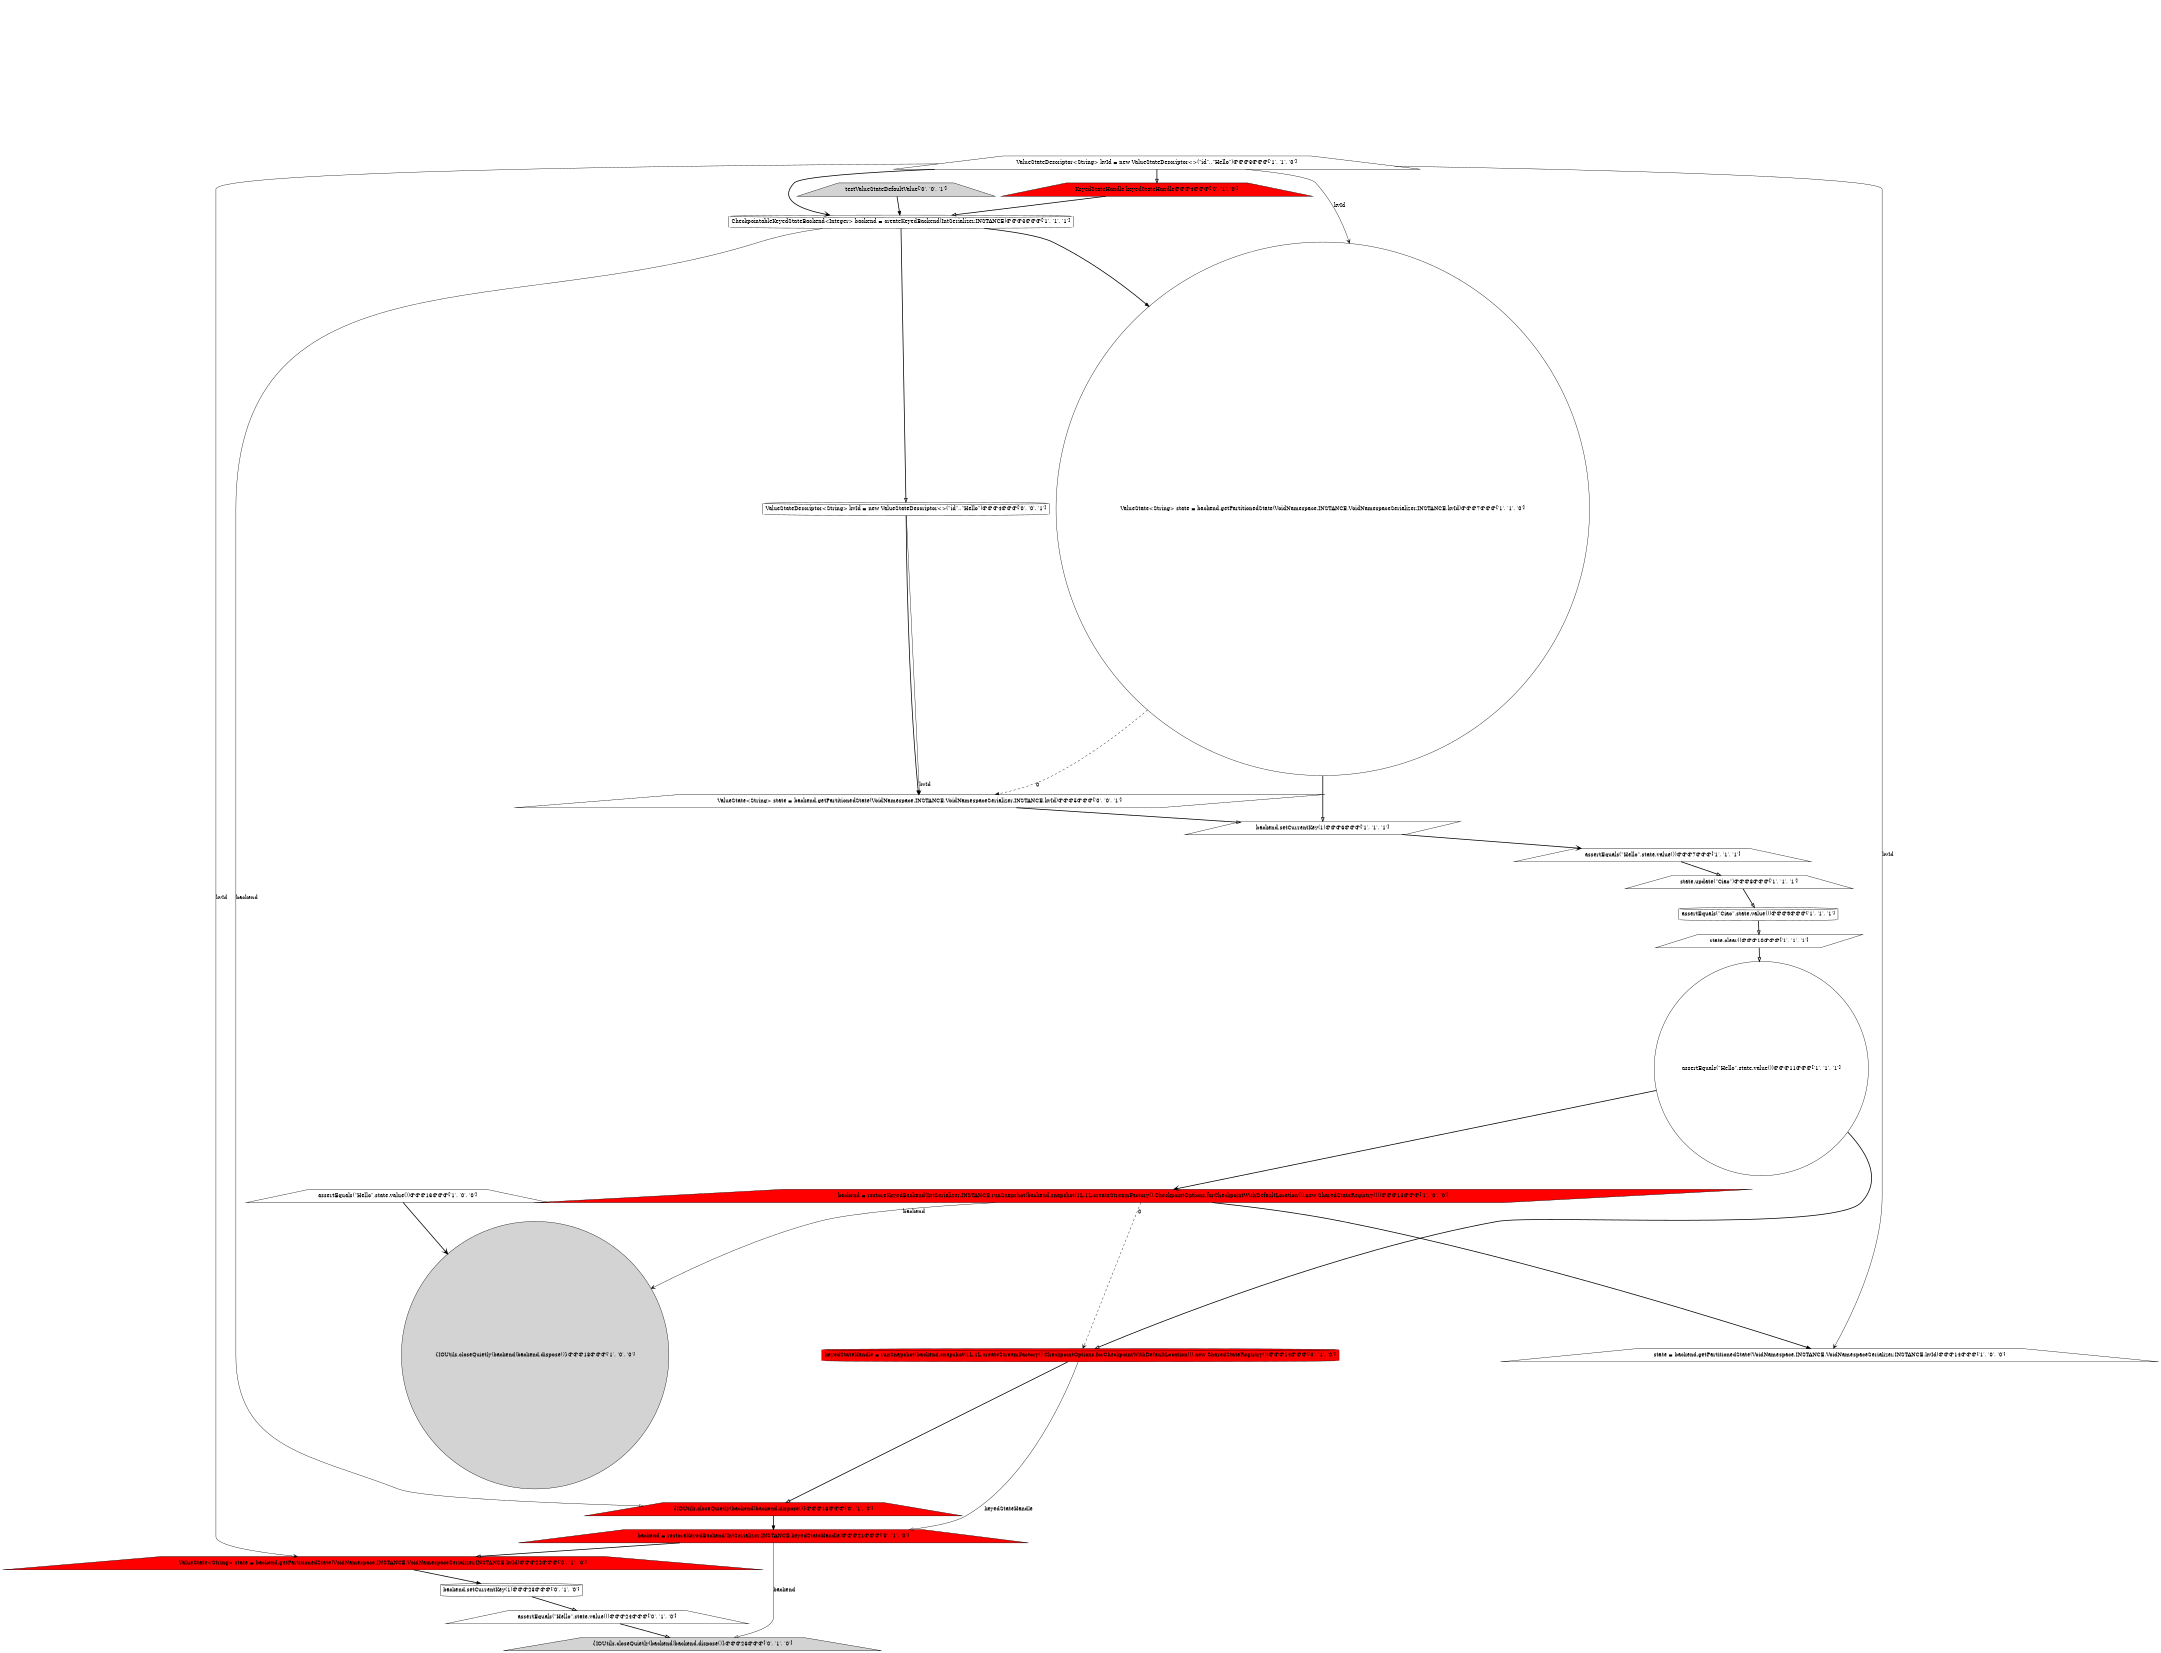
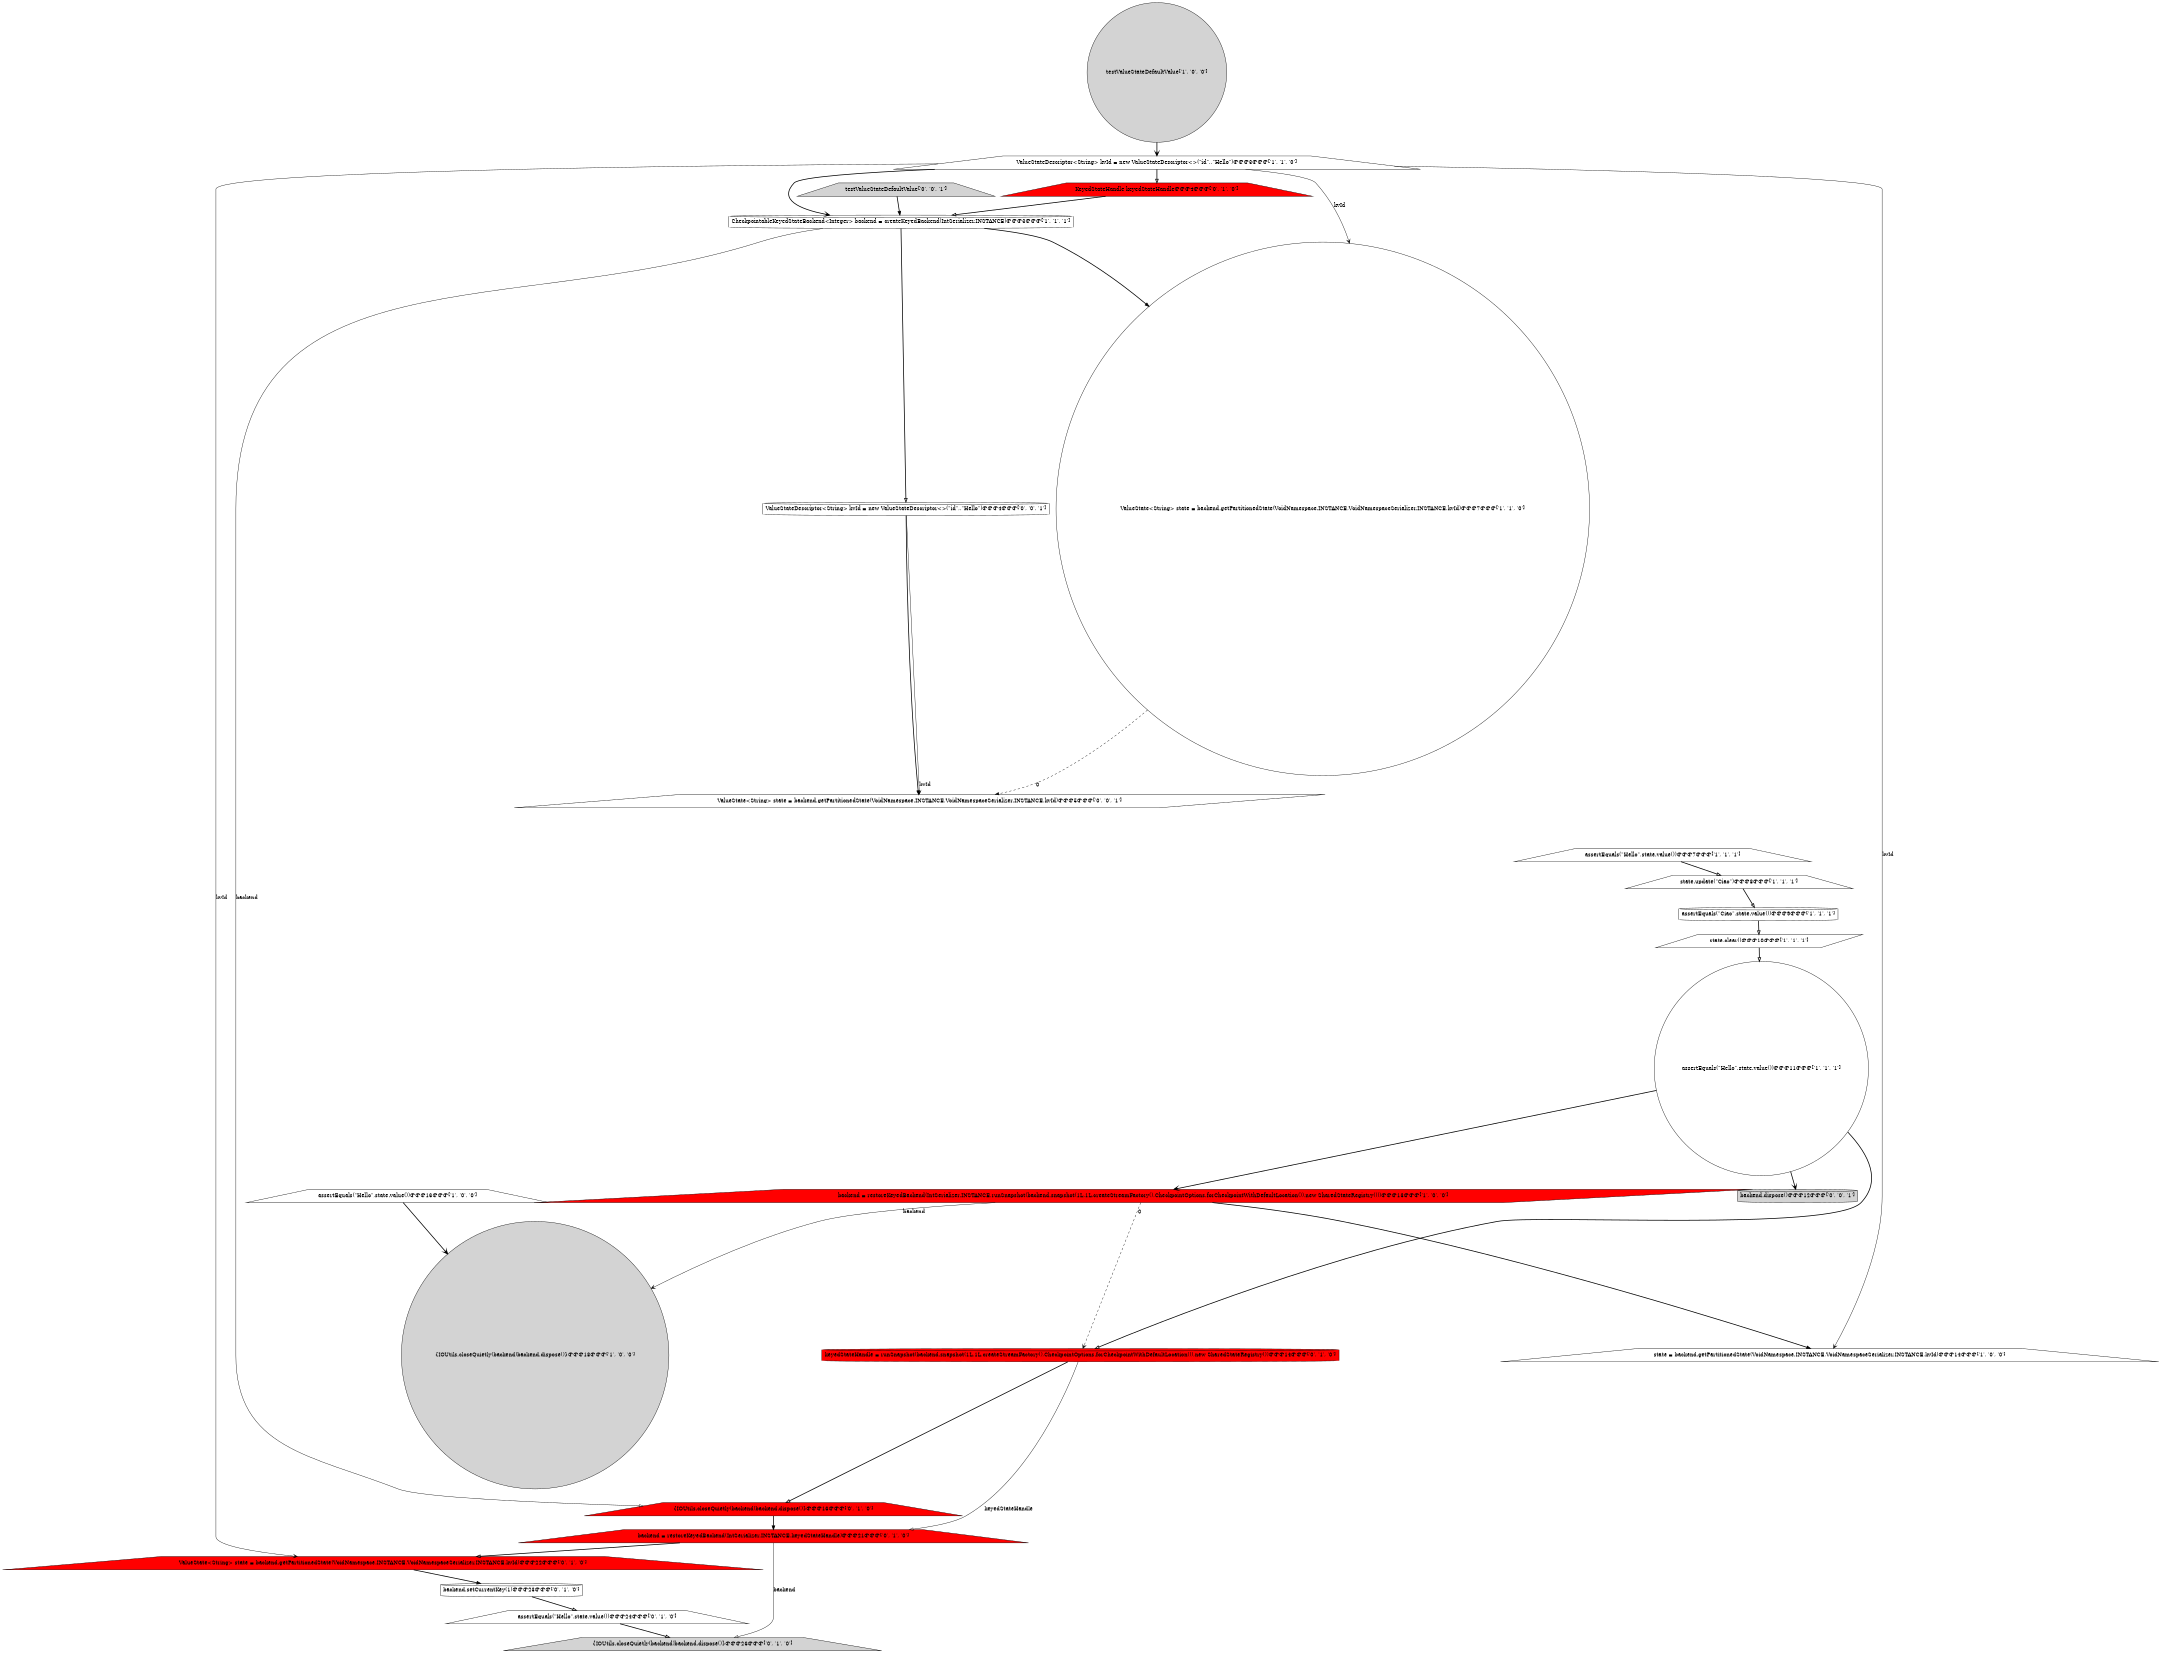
none -> (1157, 72)
(1323, 828) -> none
none -> (1798, 1196)
